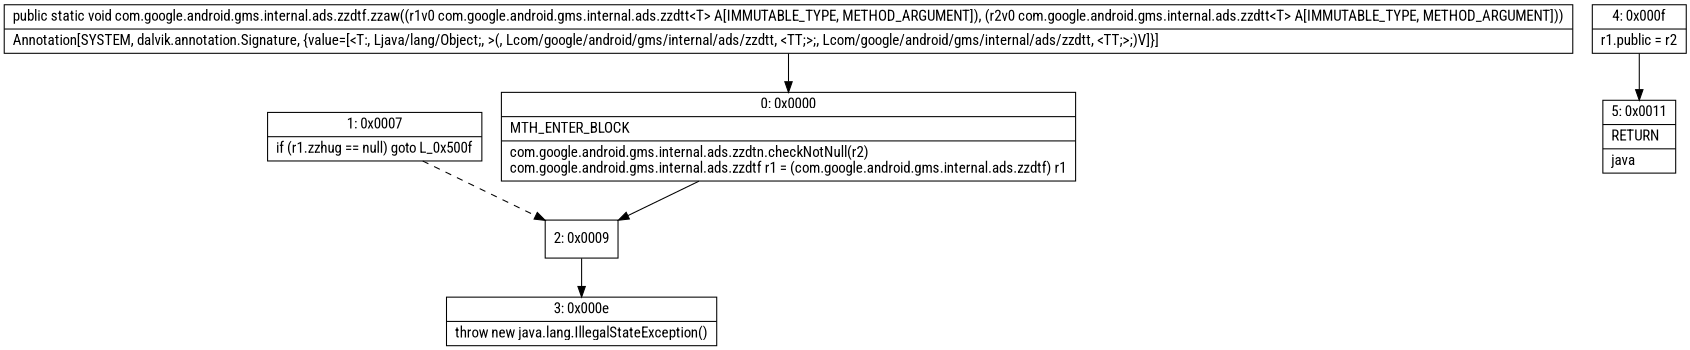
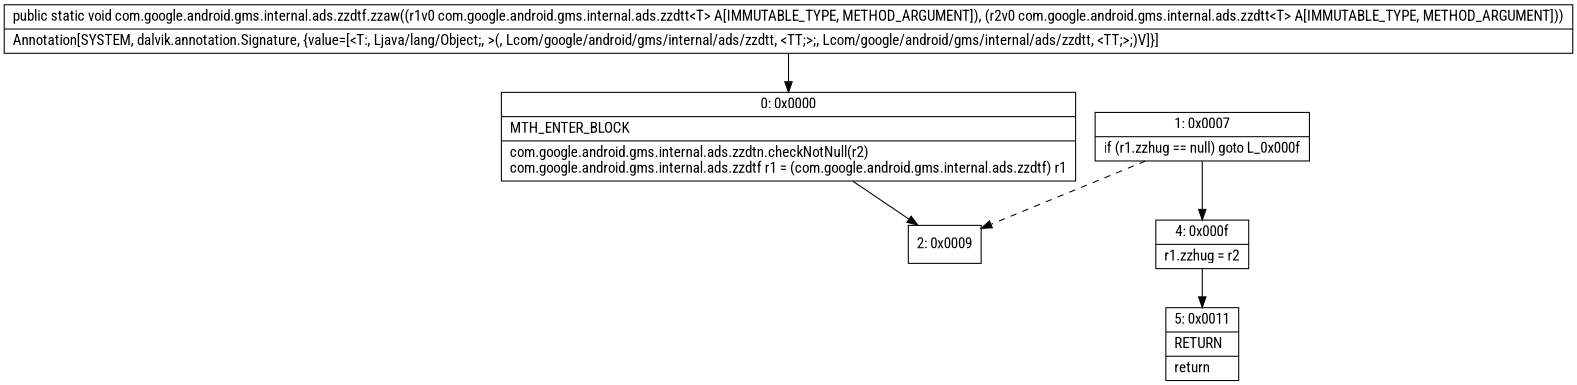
(1639, 41) -> (1202, 256)
(375, 148) -> (1202, 148)
(1623, 160) -> (1192, 368)
none -> (1202, 185)
(582, 321) -> none
